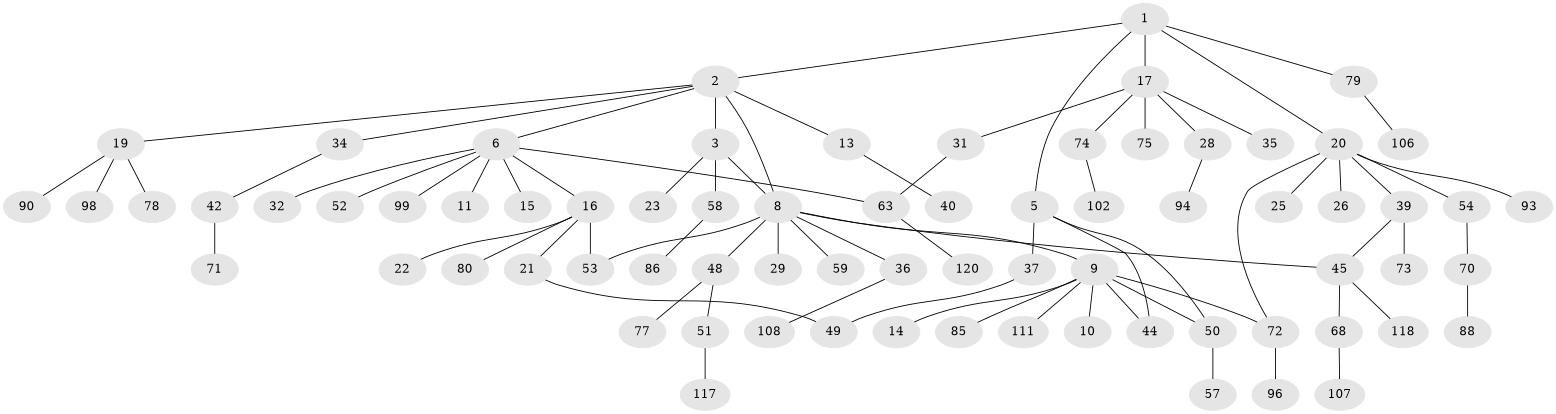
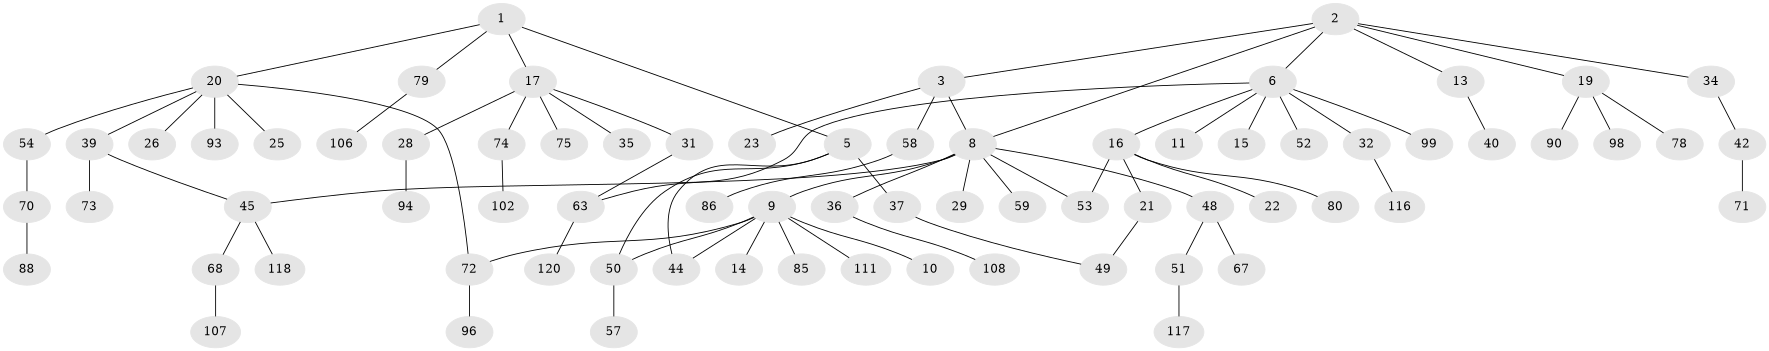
(930, 50) -> none
none -> (1400, 207)
(643, 332) -> (1242, 270)
